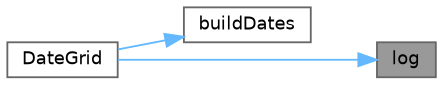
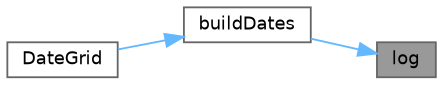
(238, 60) -> (335, 44)
